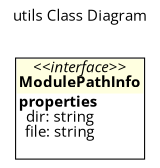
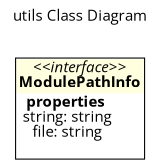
(58, 117) -> (66, 117)
